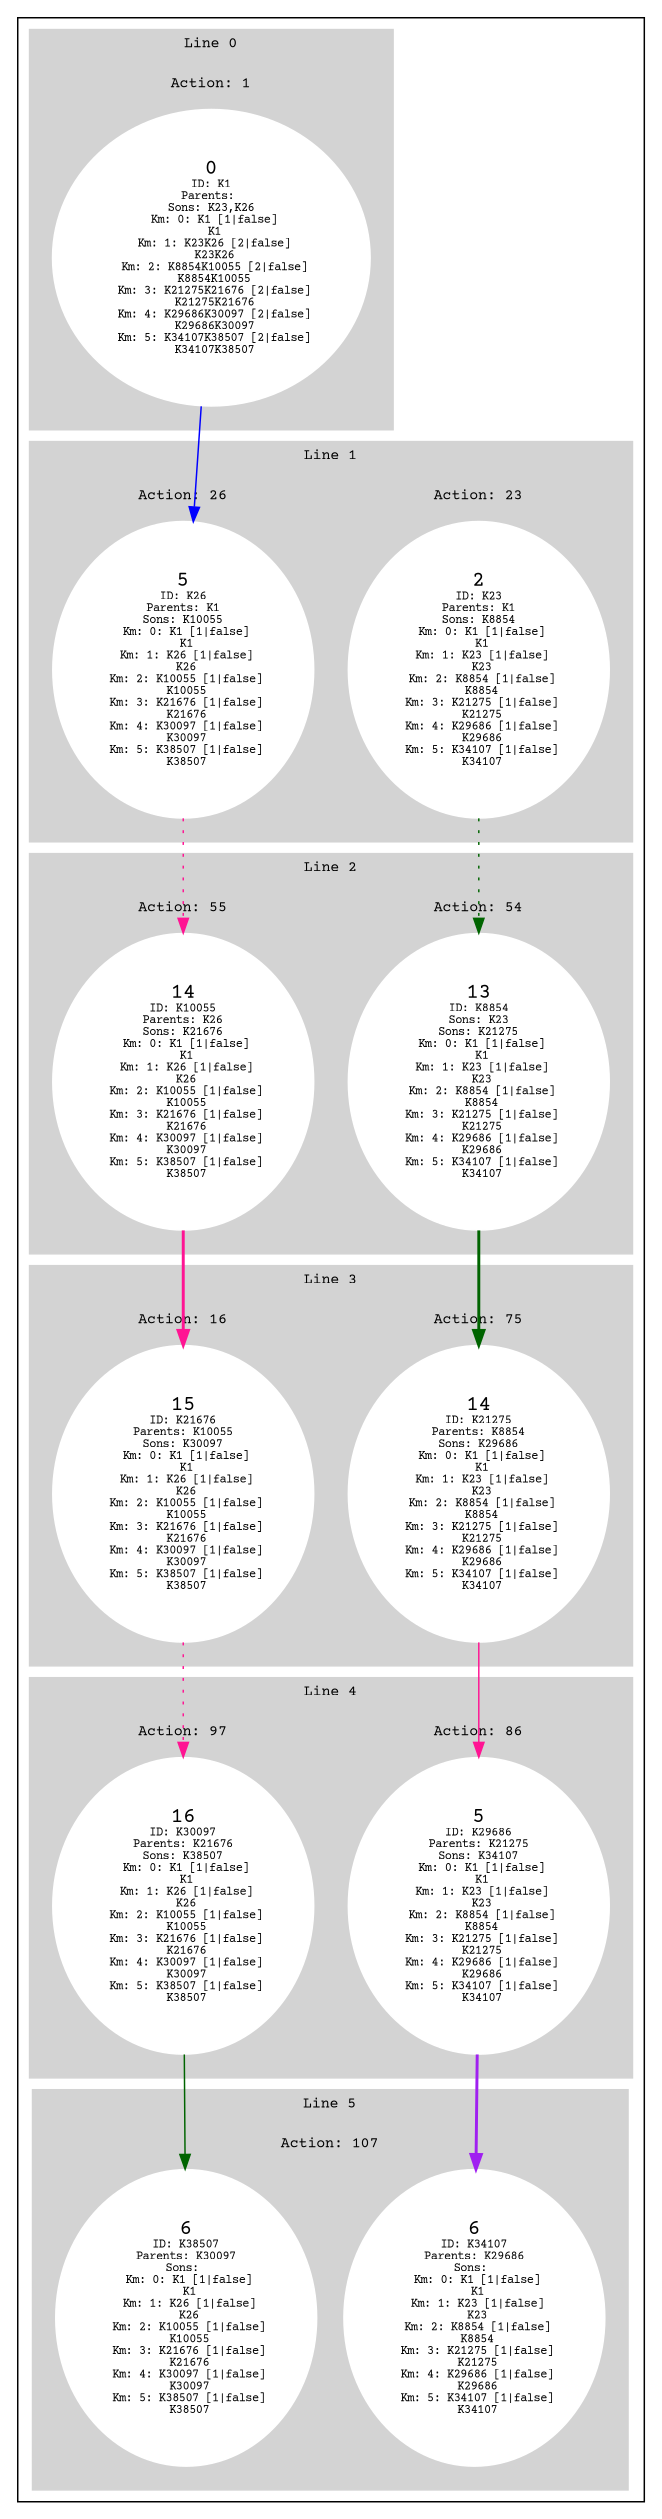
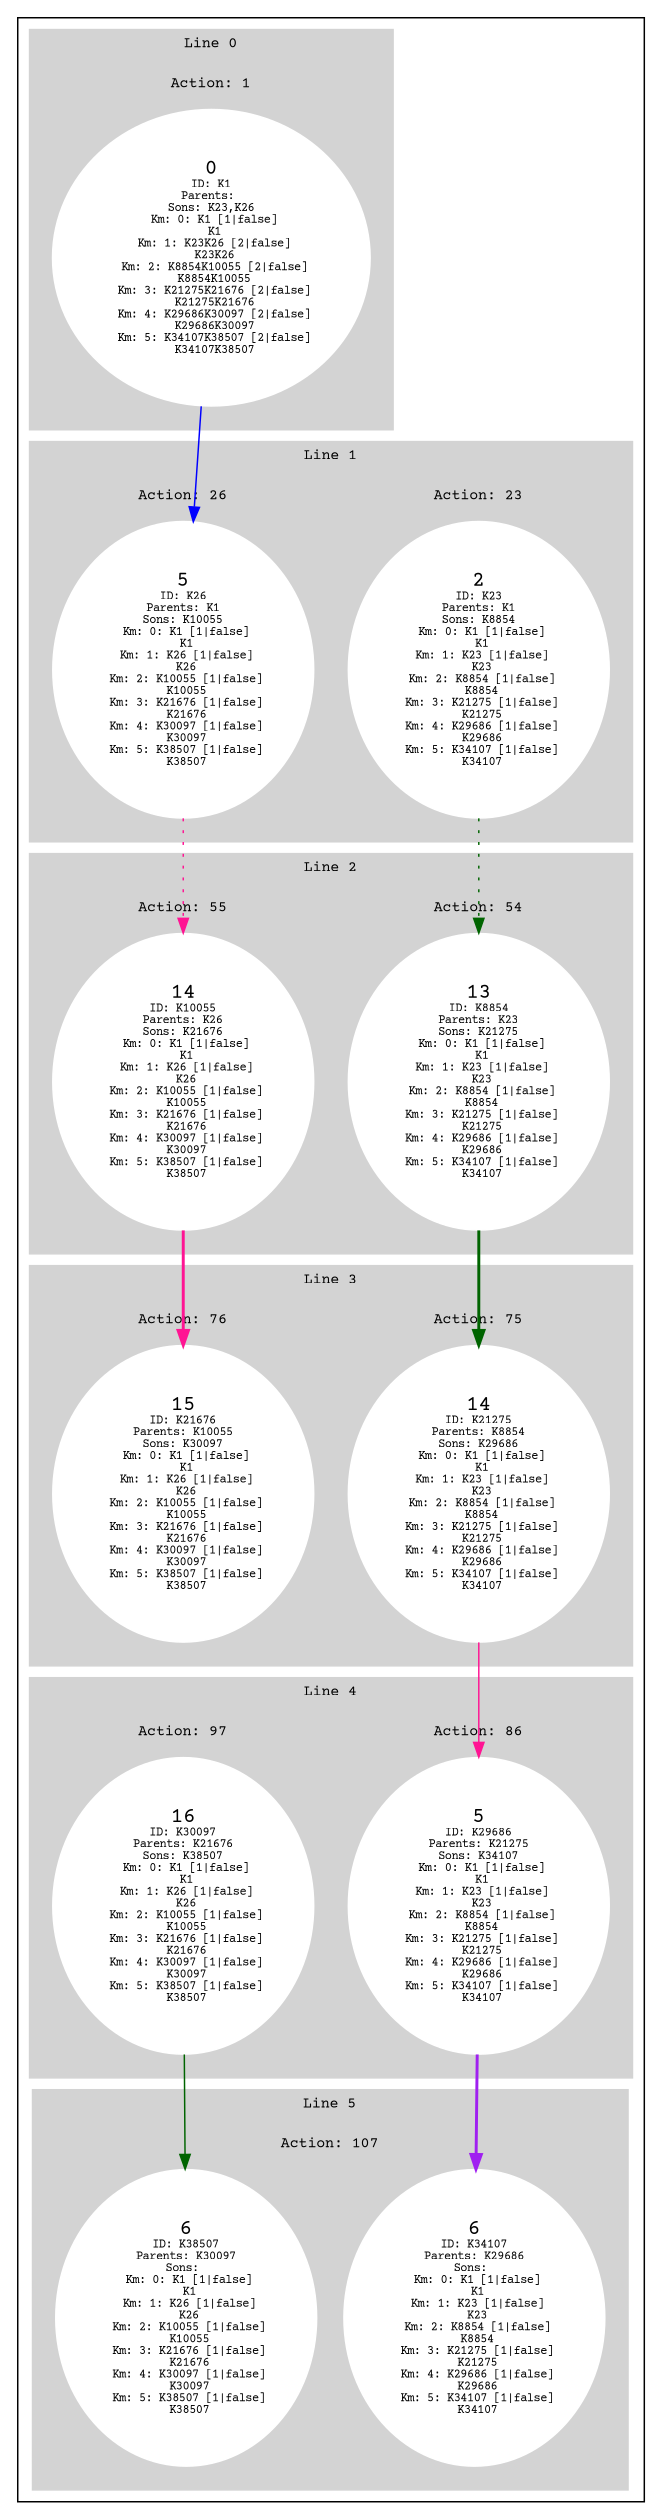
(479, 1020) -> (479, 1020)
(183, 1320) -> (183, 1320)
(183, 1692) -> none
